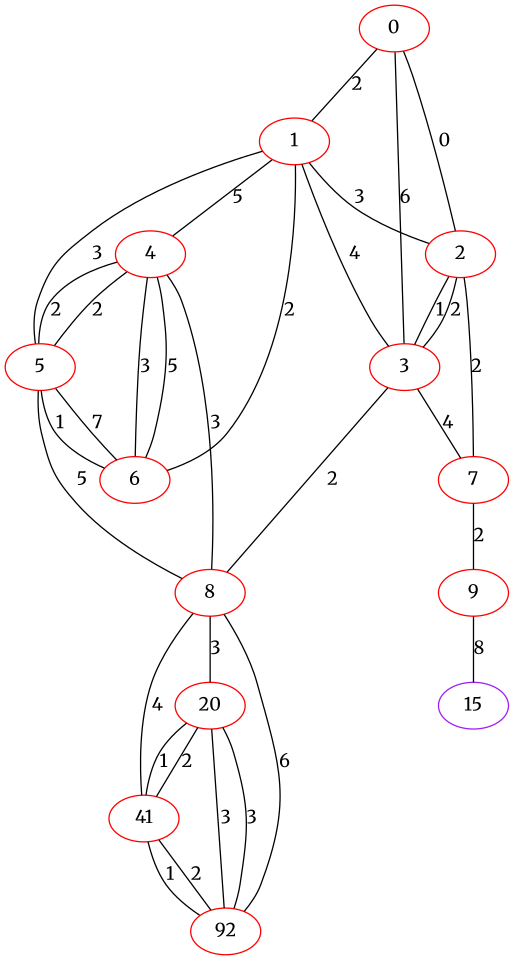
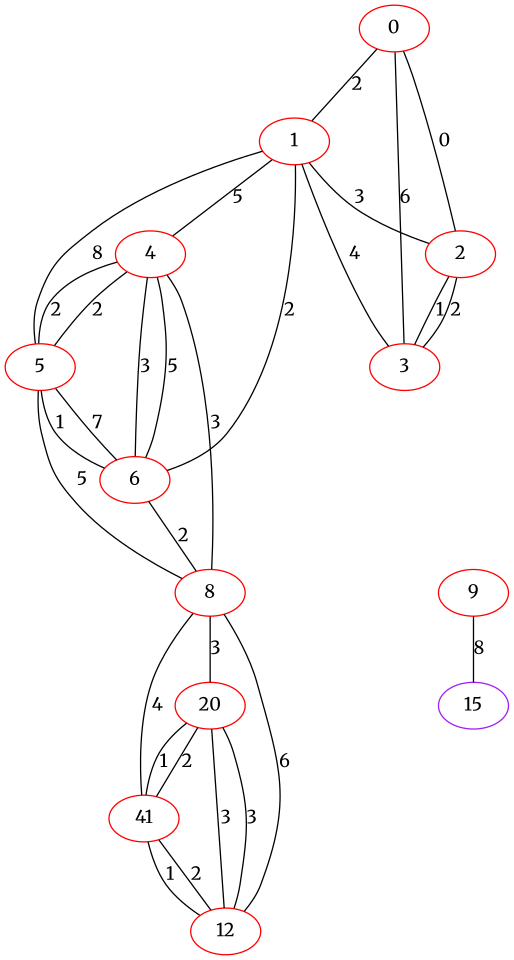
(98, 254) -> (98, 254)
(307, 480) -> (172, 536)
(473, 480) -> none
(226, 931) -> (226, 931)
